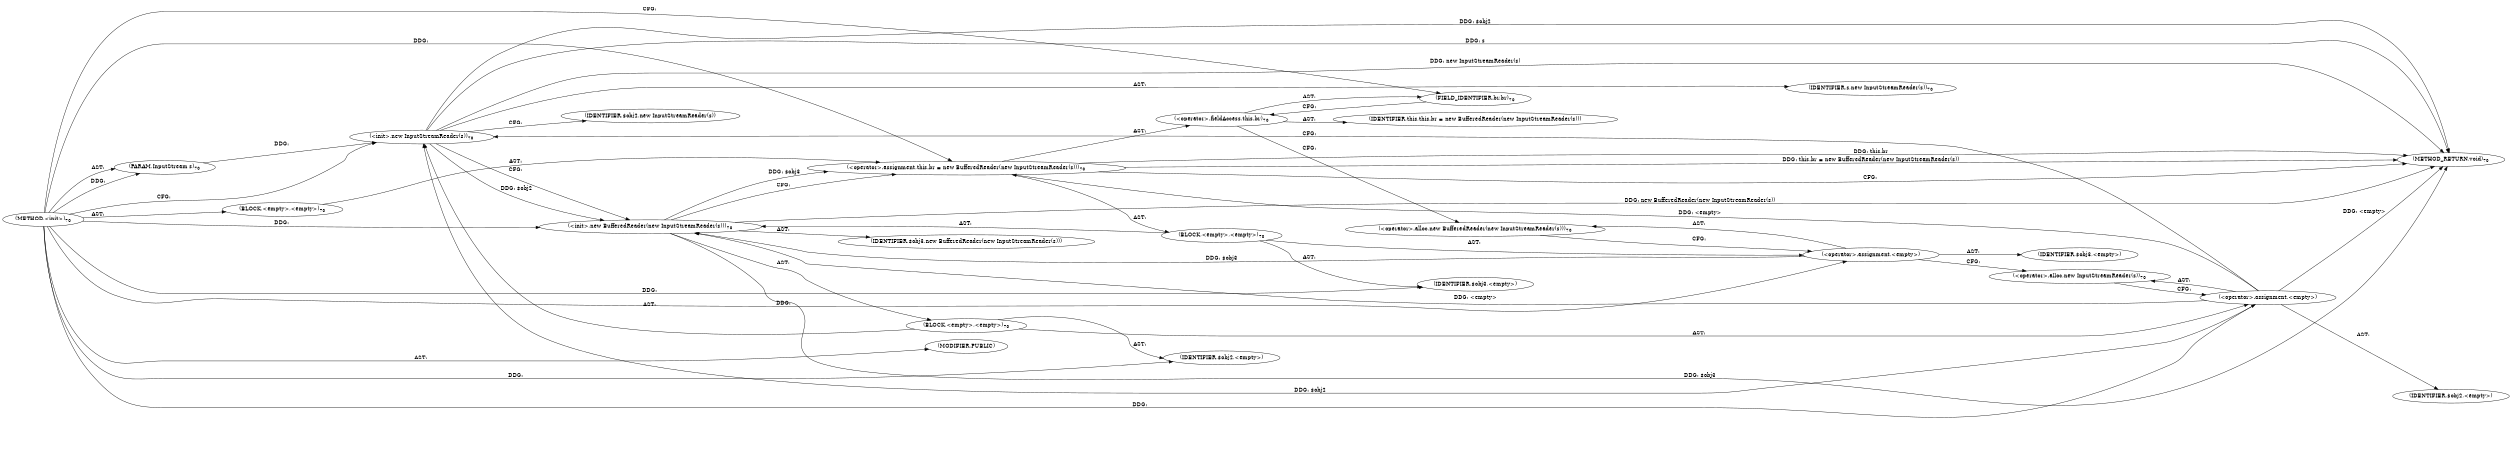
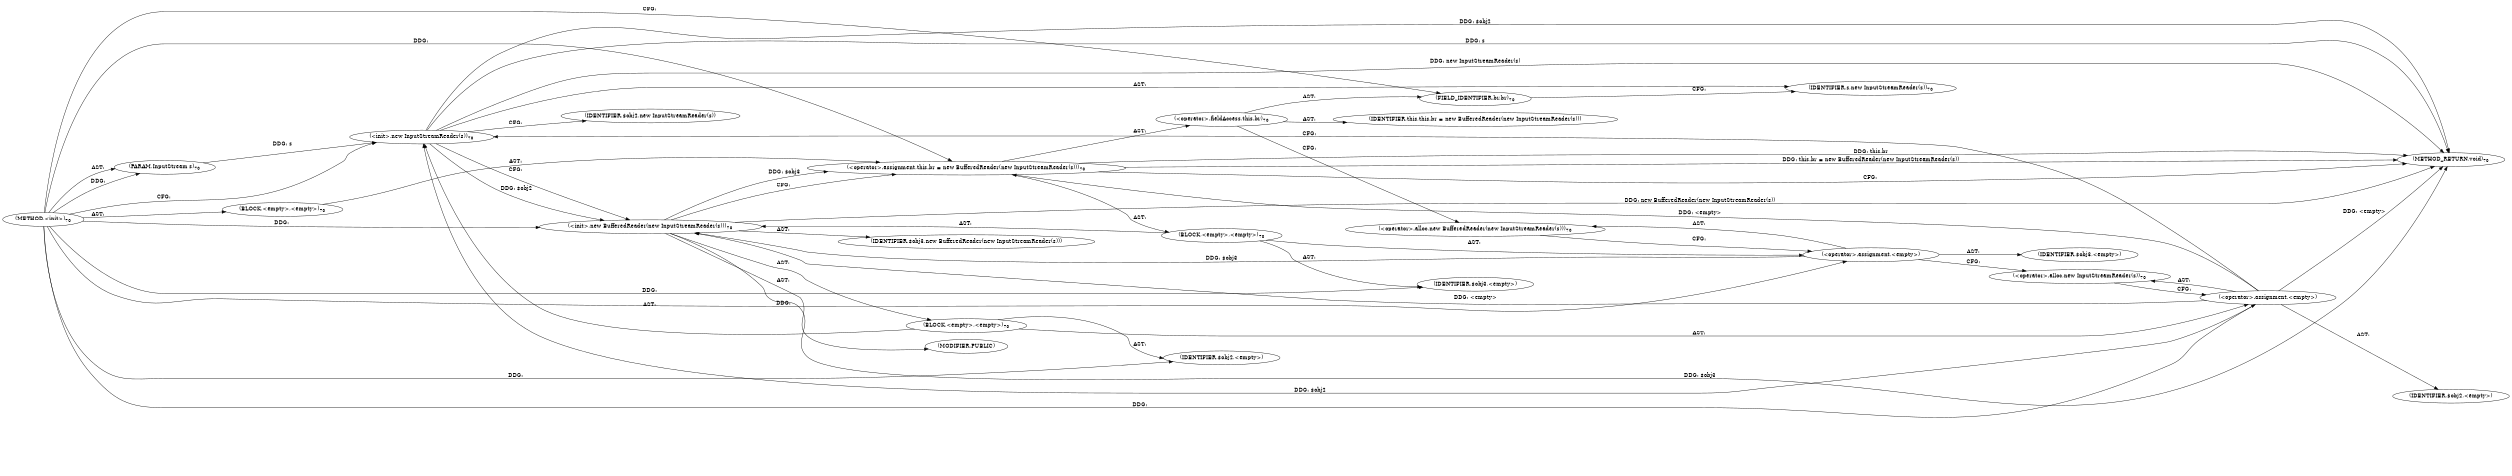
(1350, 108) -> (1661, 95)
(283, 144) -> (283, 144)
(439, 361) -> (803, 303)
